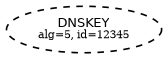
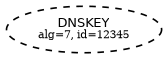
(84, 35) -> (84, 35)
